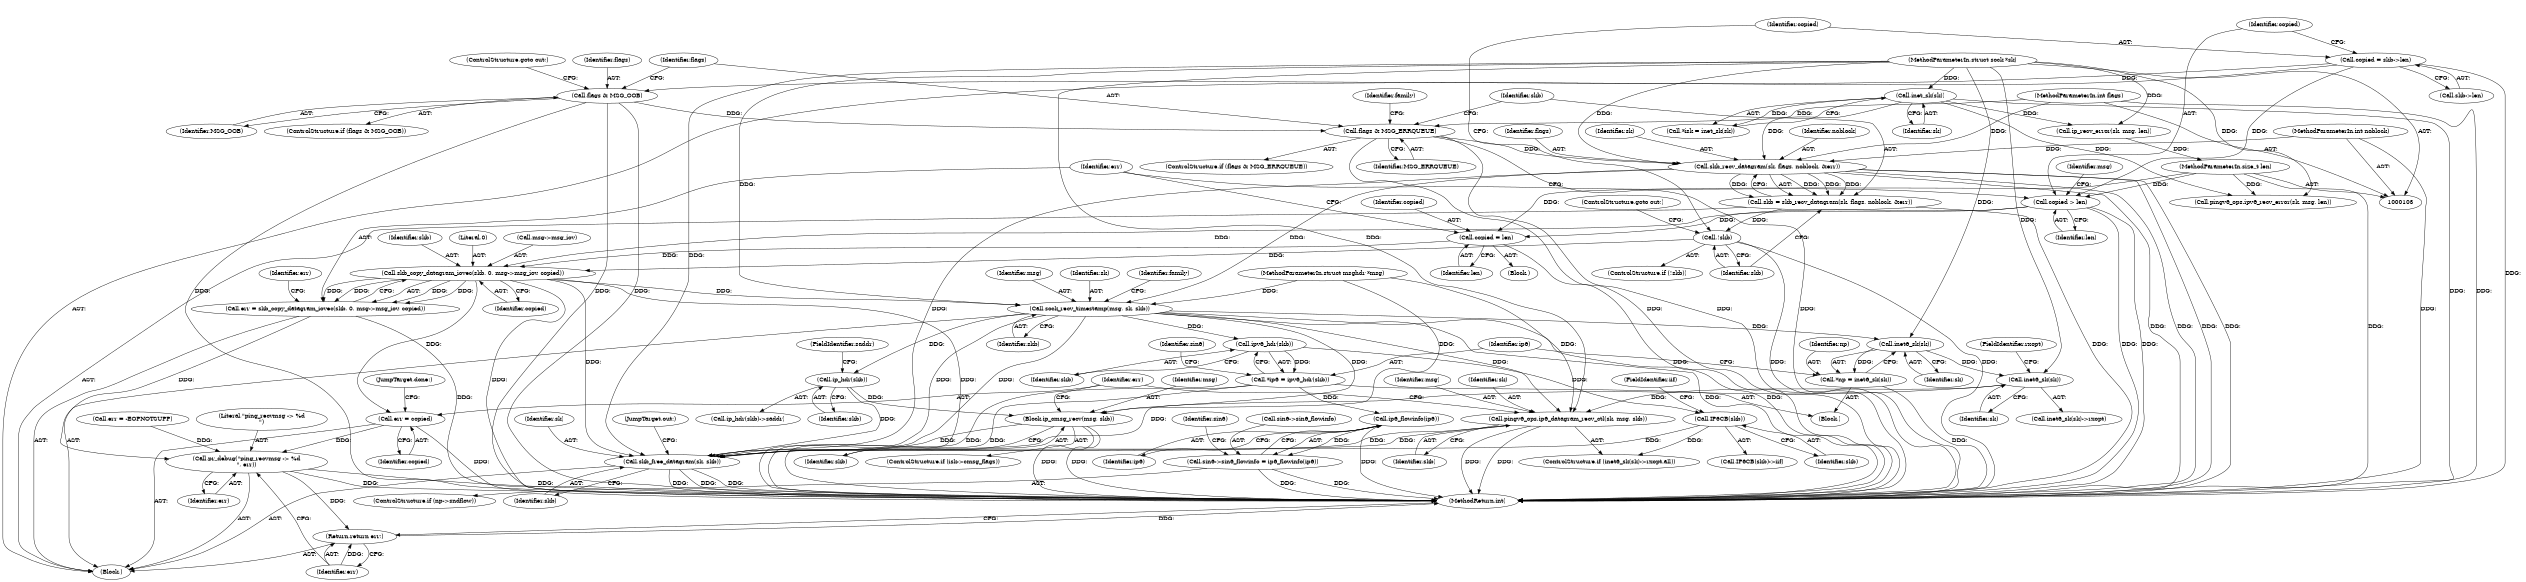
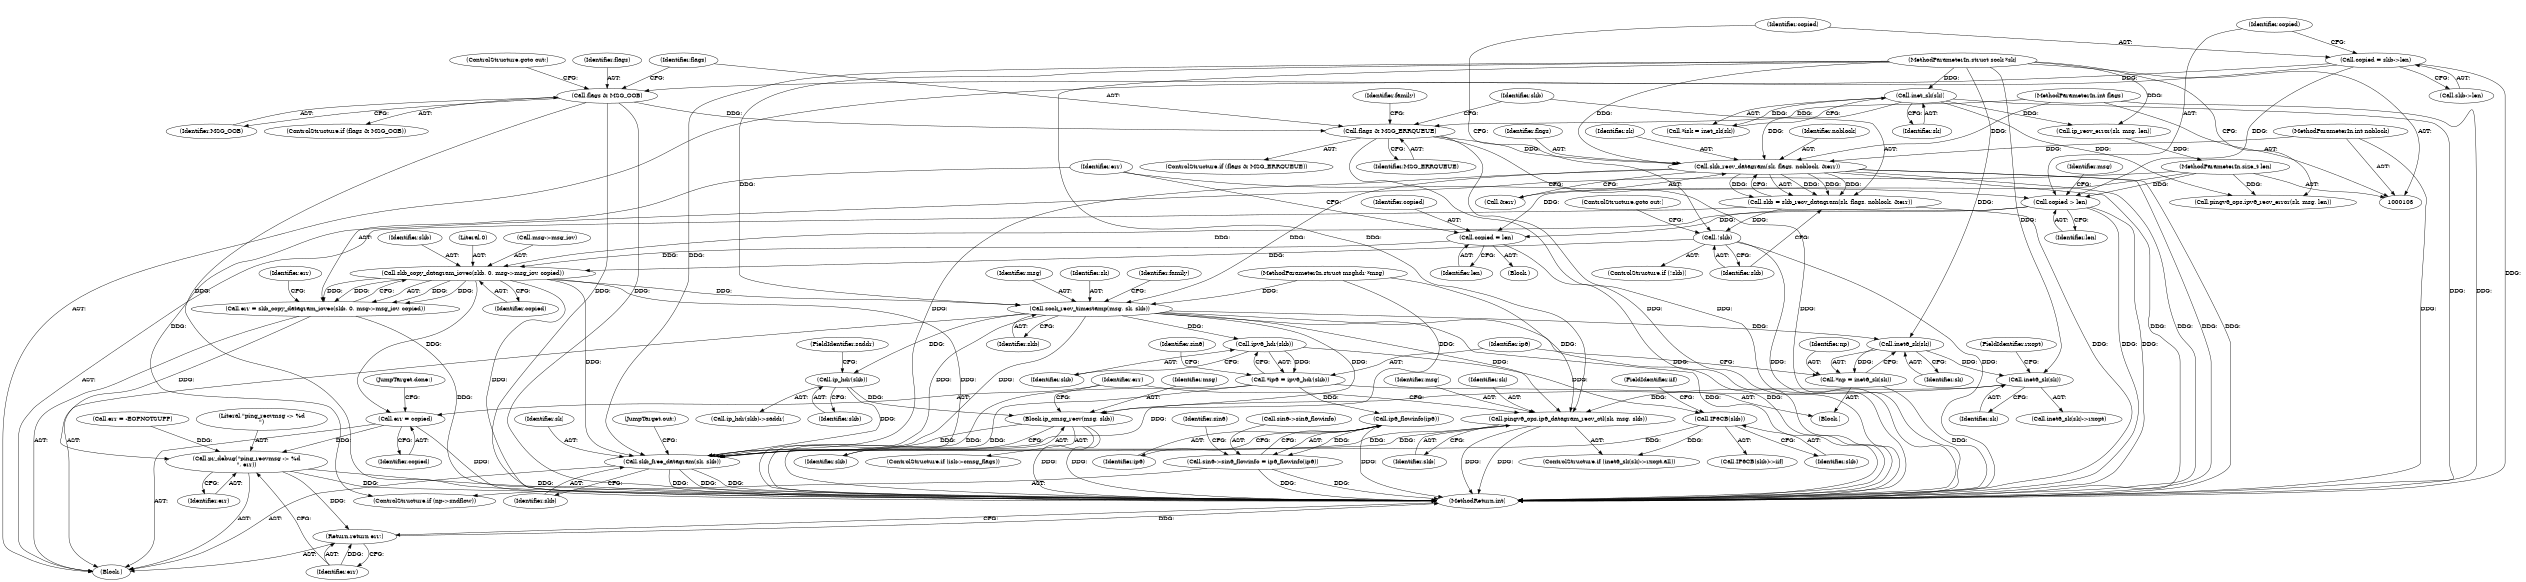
(2231, 131) -> (2231, 131)
none -> (1500, 202)
(2207, 486) -> (981, 205)
